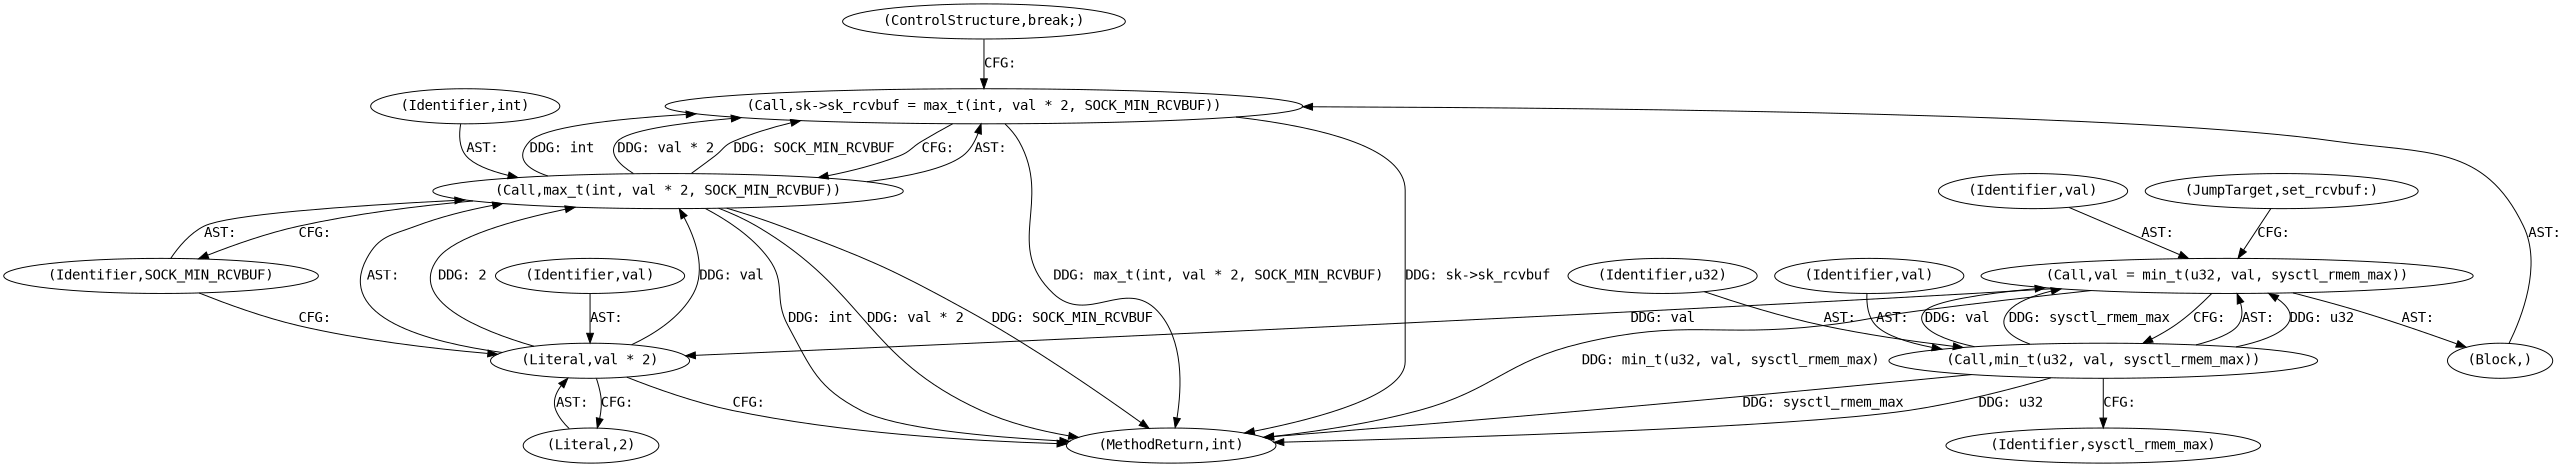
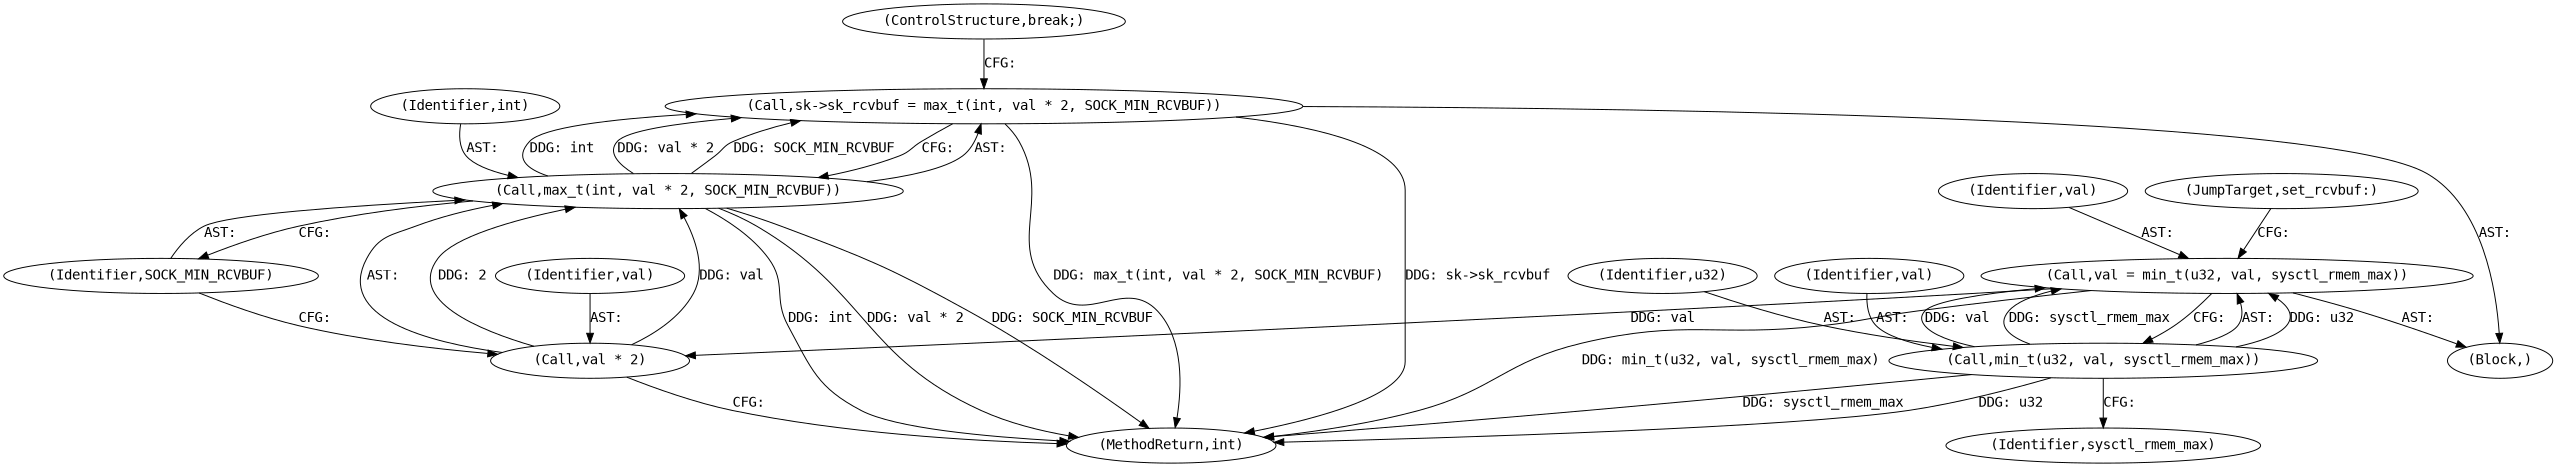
(1995, 118) -> (1958, 119)
(590, 361) -> (590, 361)
(591, 446) -> none
